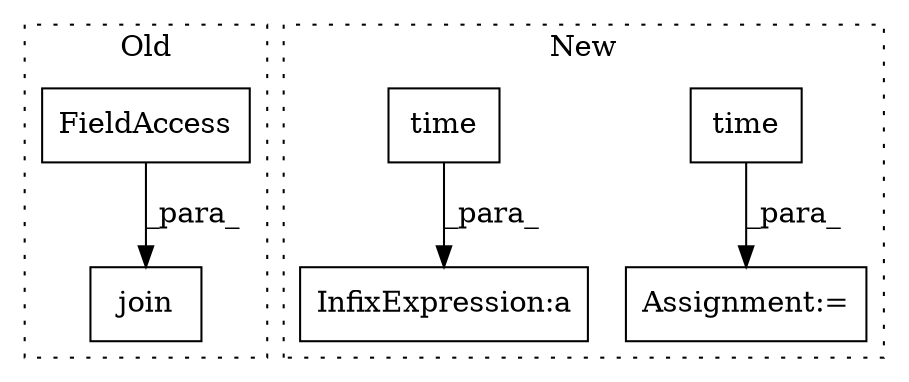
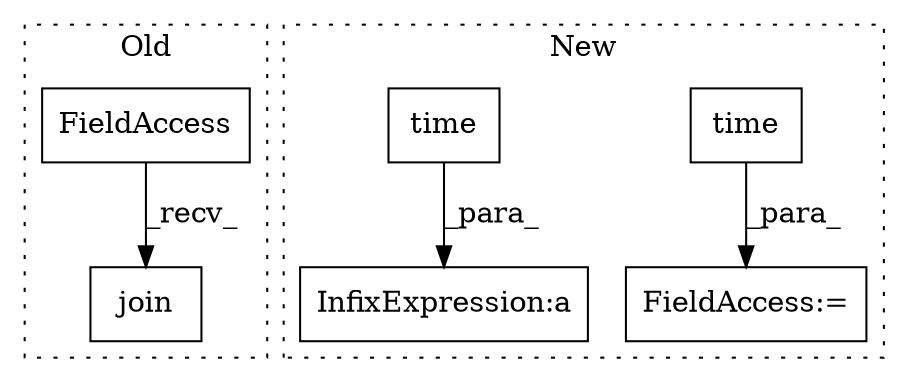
(192, 215) -> (192, 215)
(746, 304) -> (746, 304)
